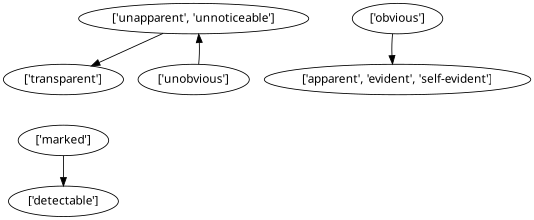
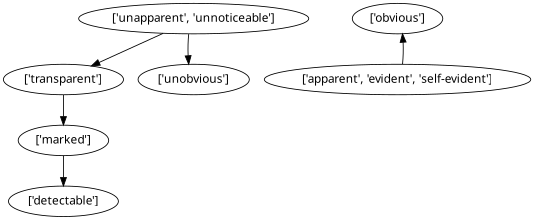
(392, 45) -> (403, 53)
(199, 53) -> (188, 45)
none -> (63, 106)
